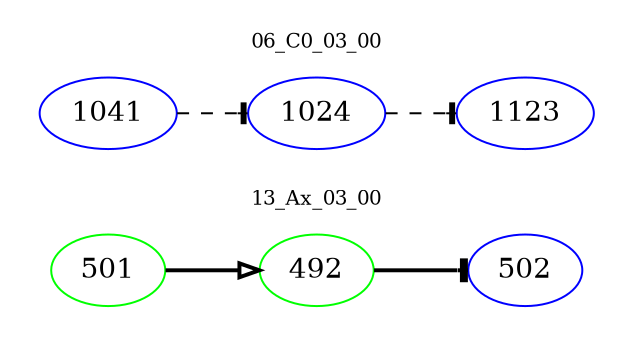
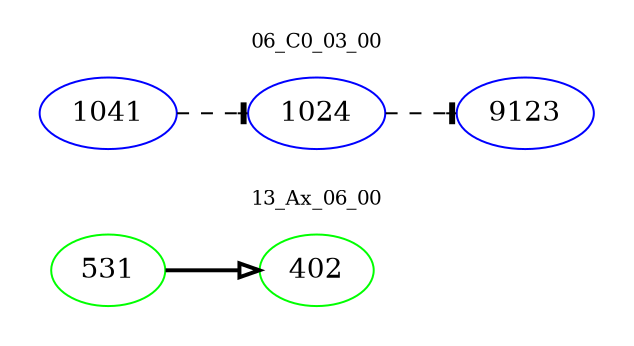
(525, 113) -> (525, 113)
(317, 200) -> (317, 200)
(108, 270) -> (108, 270)
(317, 270) -> (317, 270)
(525, 270) -> none
